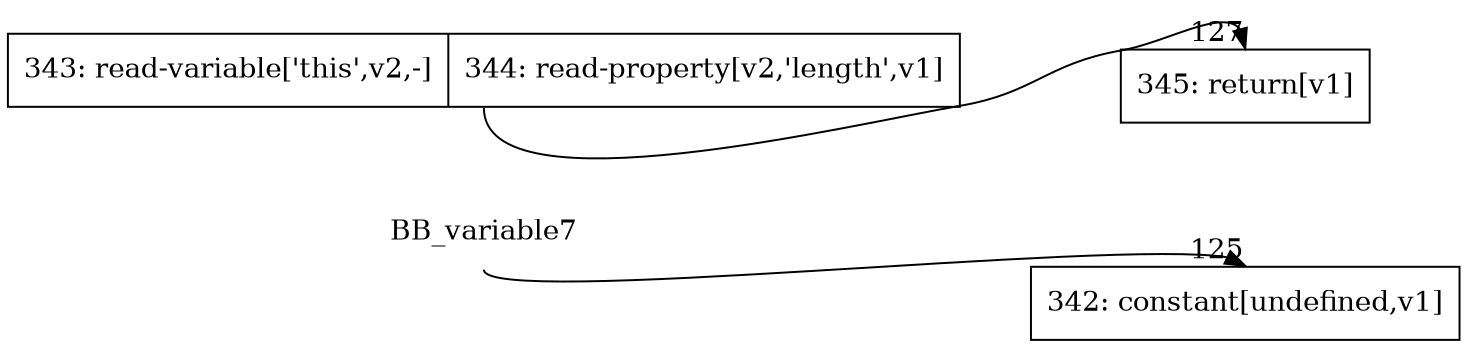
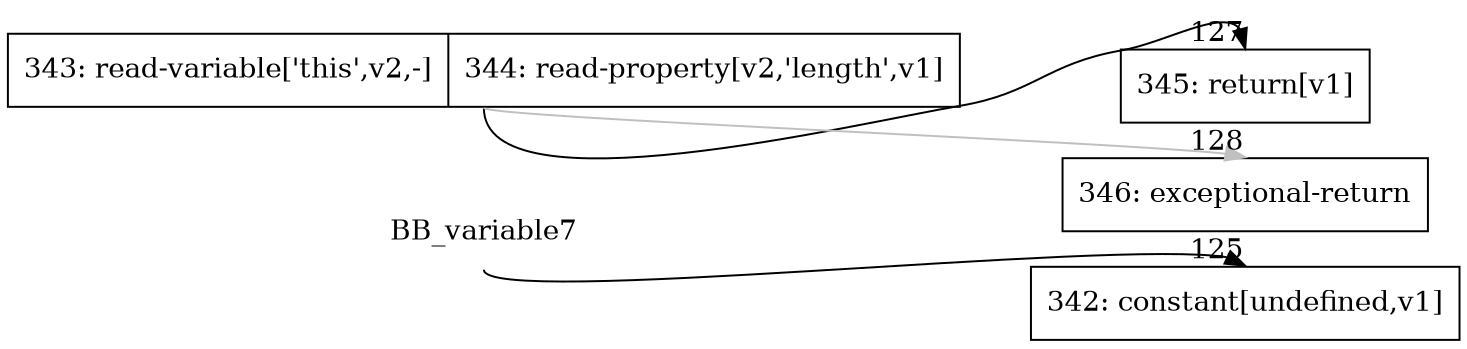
none -> (1245, 195)
